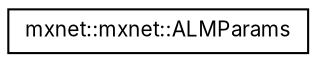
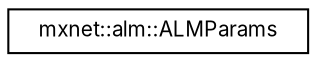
(158, 31) -> (158, 31)
